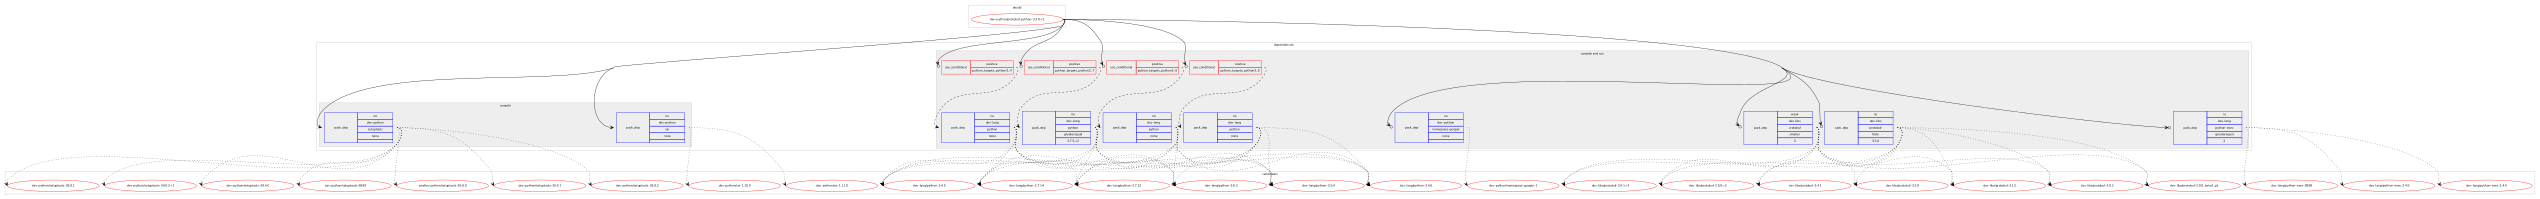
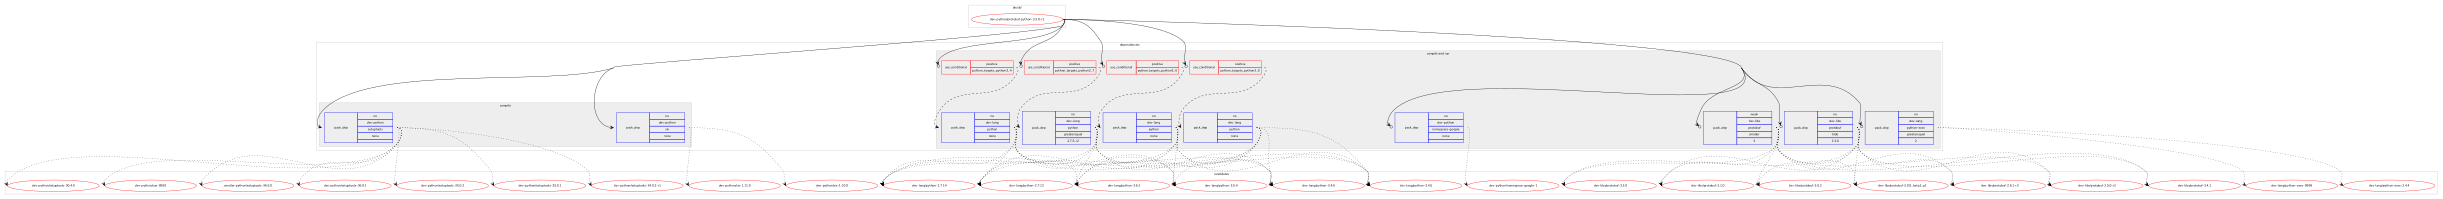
(345, 186) -> (151, 186)
(2389, 186) -> none
